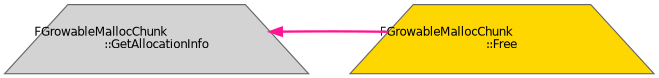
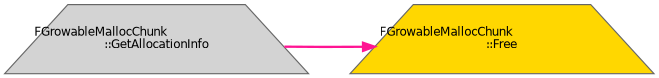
(335, 31) -> (324, 47)
